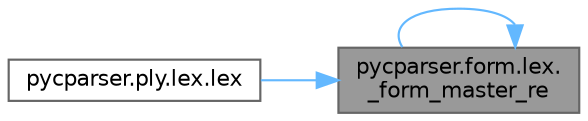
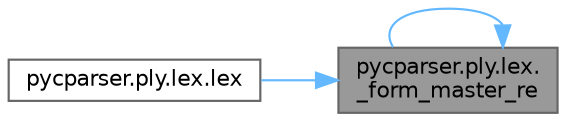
(459, 80) -> (448, 80)
